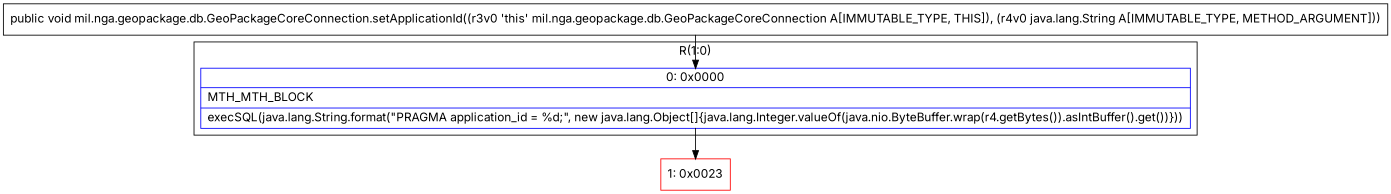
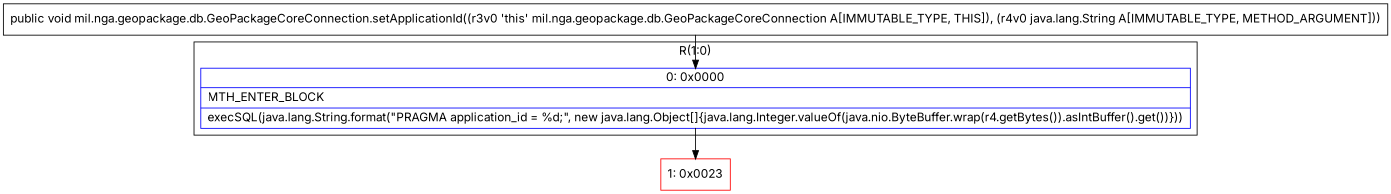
(261, 97) -> (266, 97)
